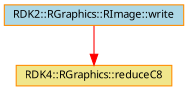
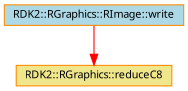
(94, 76) -> (94, 76)
